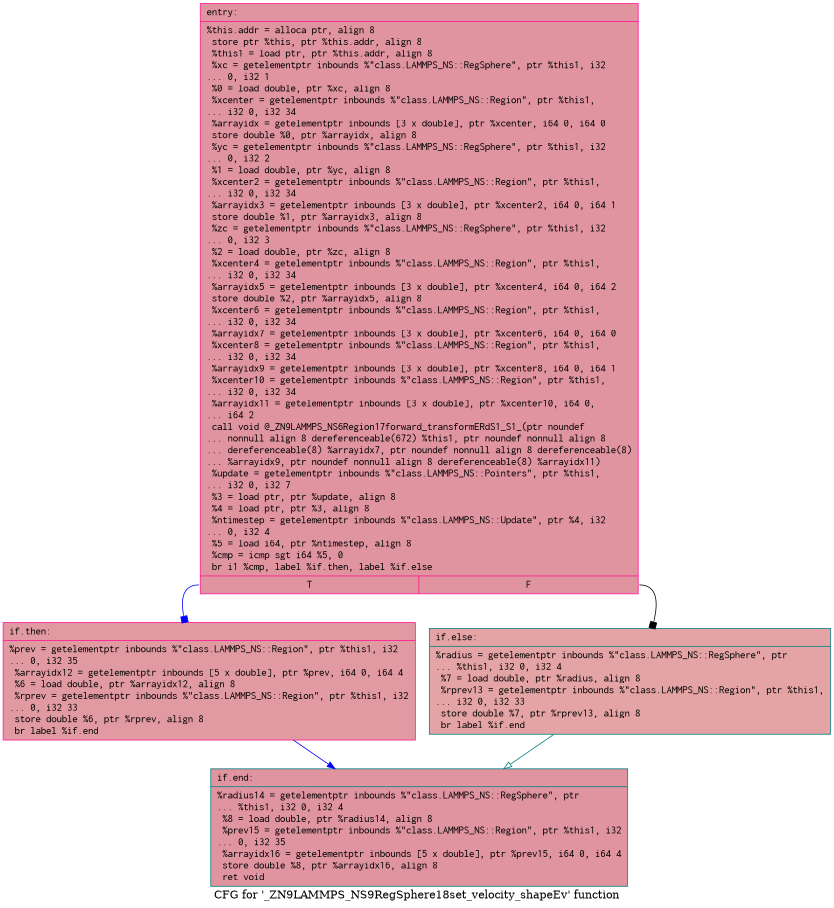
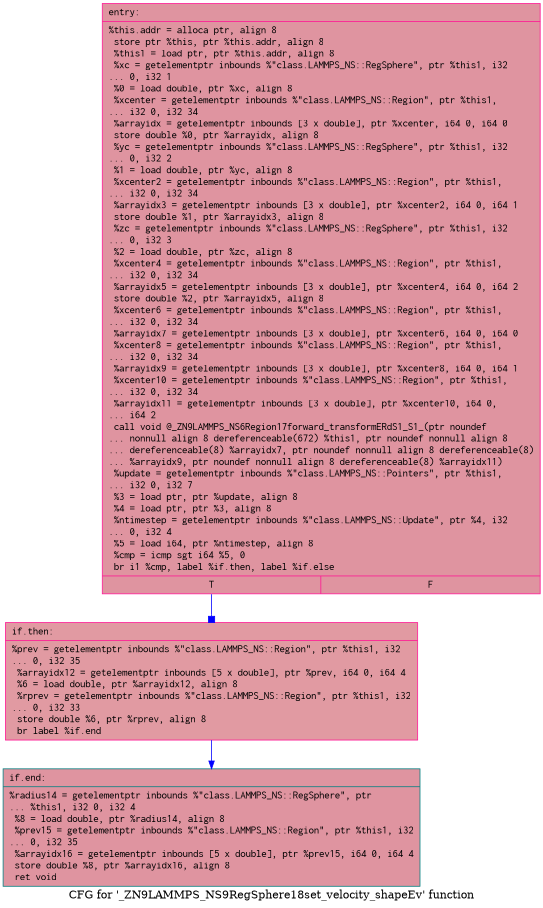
(630, 681) -> none
